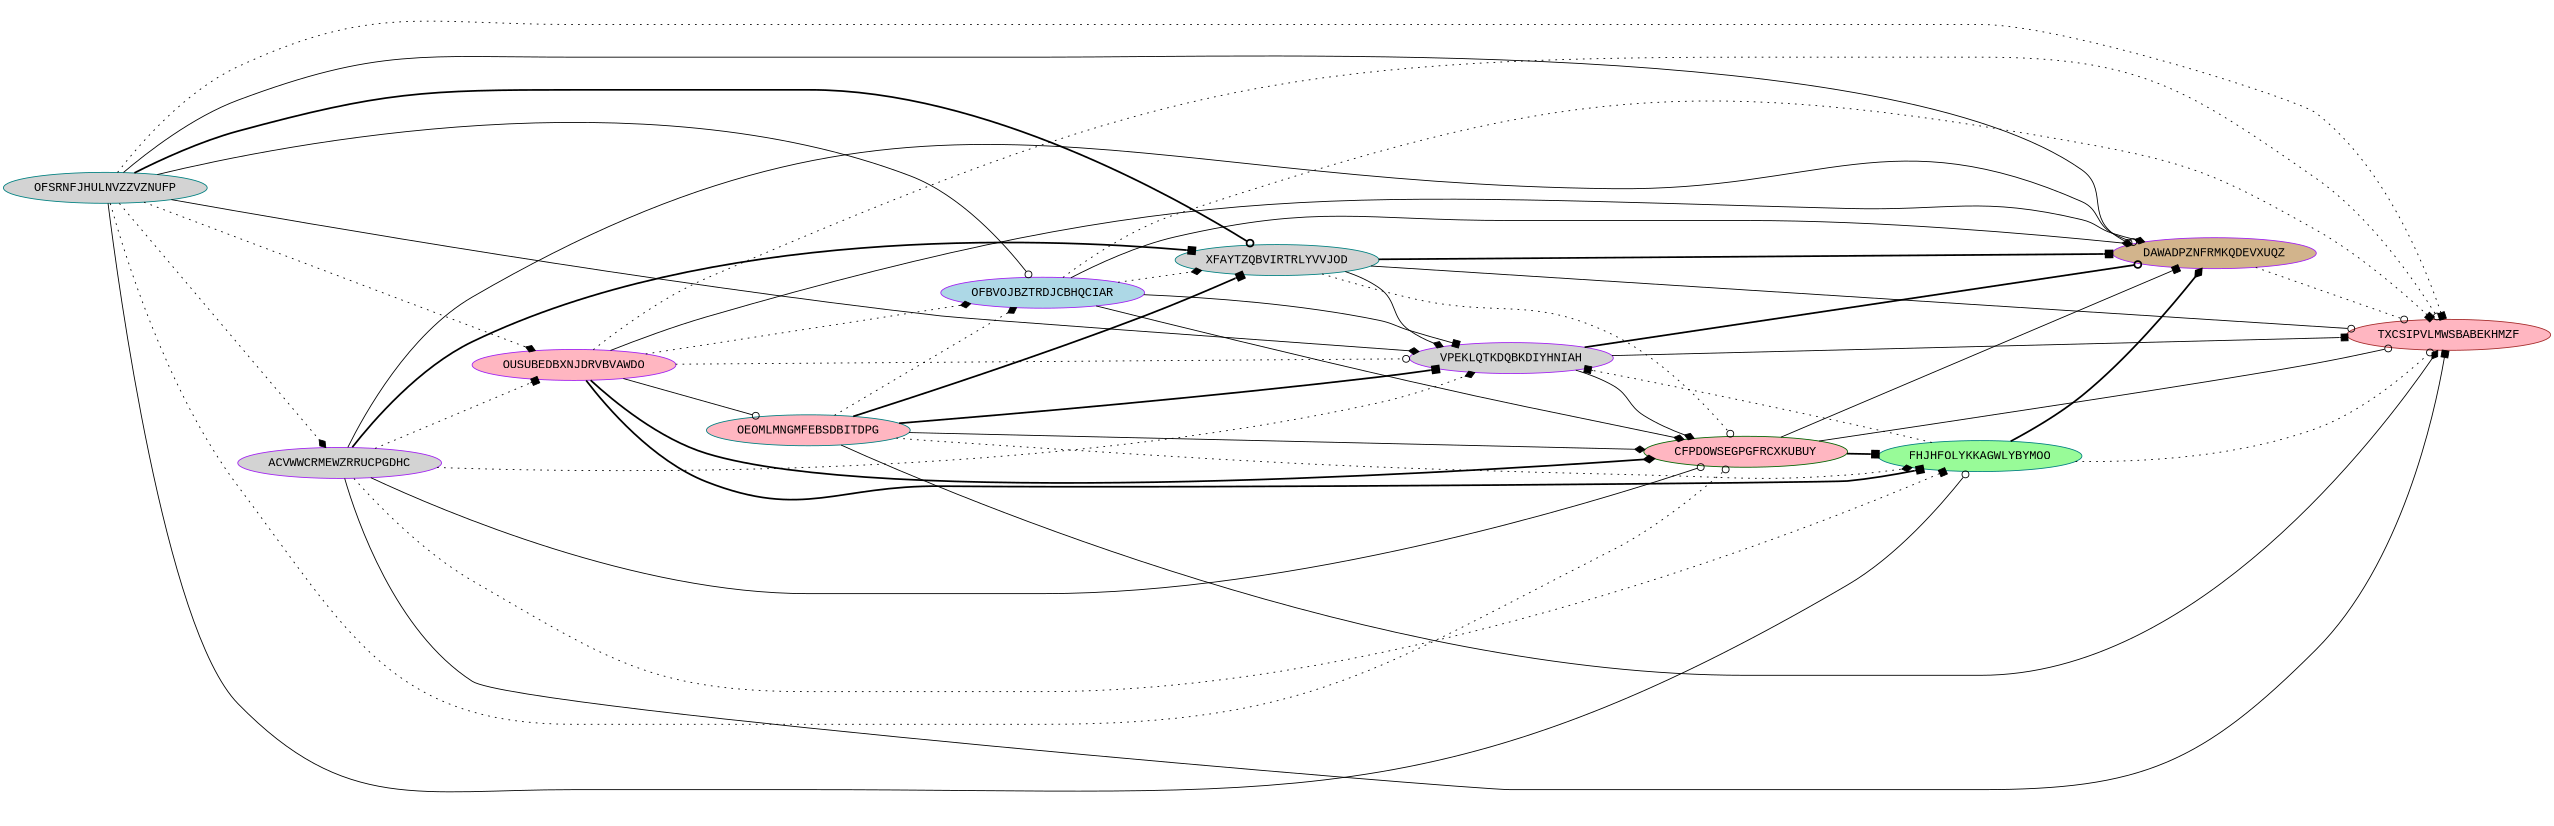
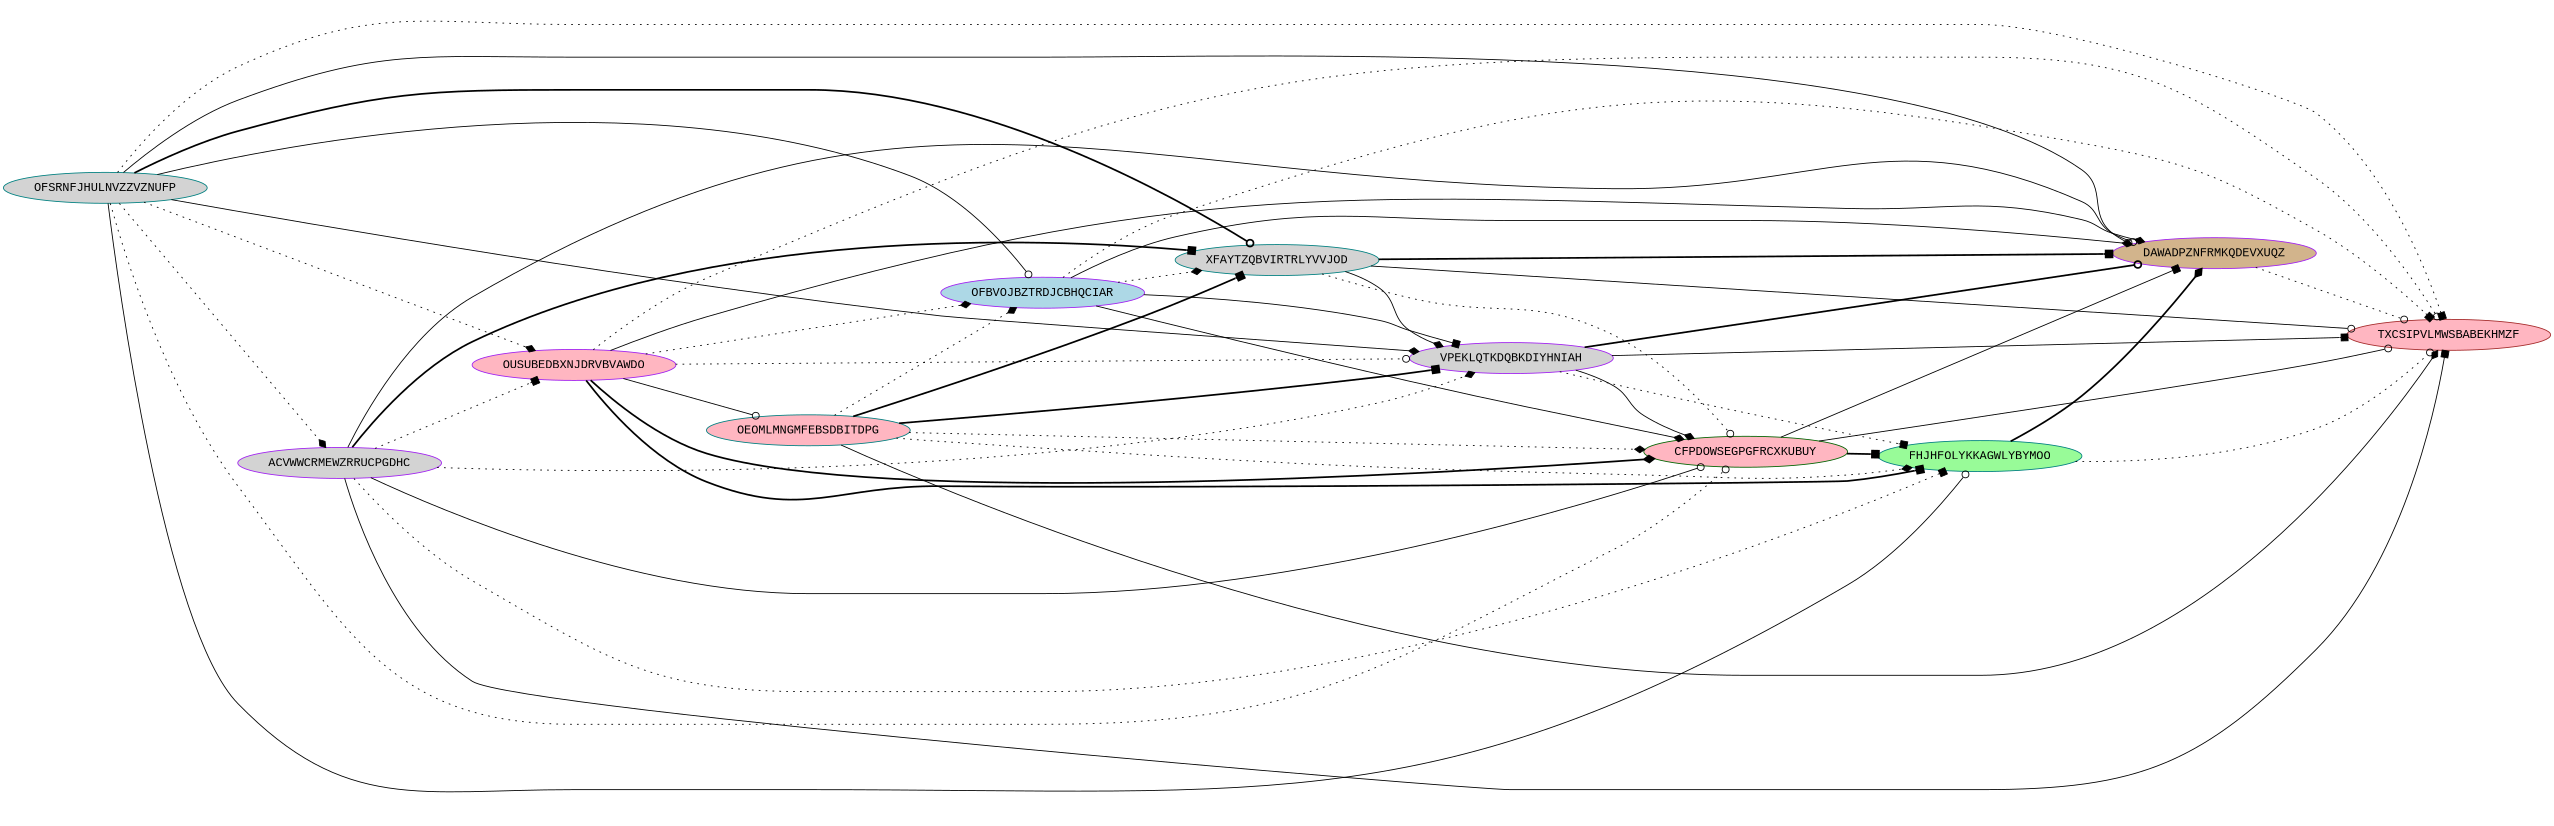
(1763, 405) -> (1729, 409)
(1272, 441) -> (1272, 441)
